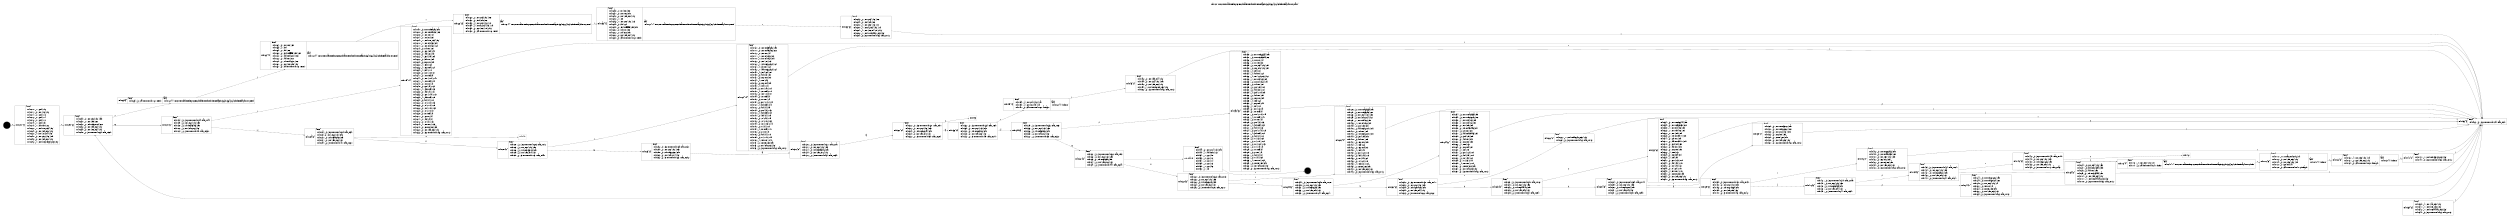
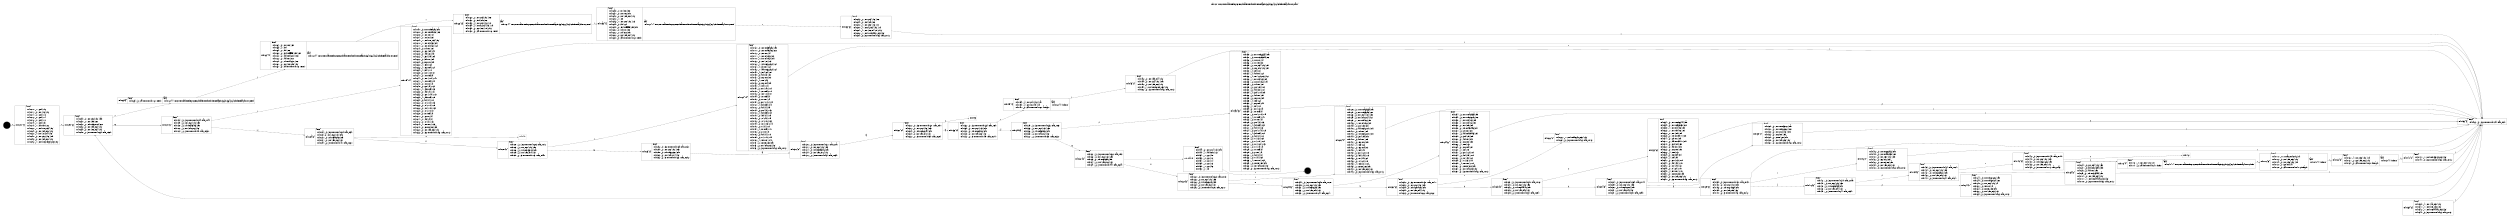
(2019, 118) -> (2111, 147)
